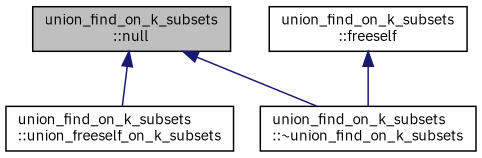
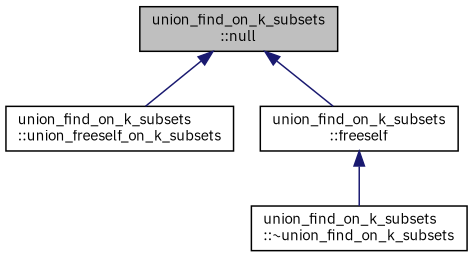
(257, 82) -> (305, 84)
